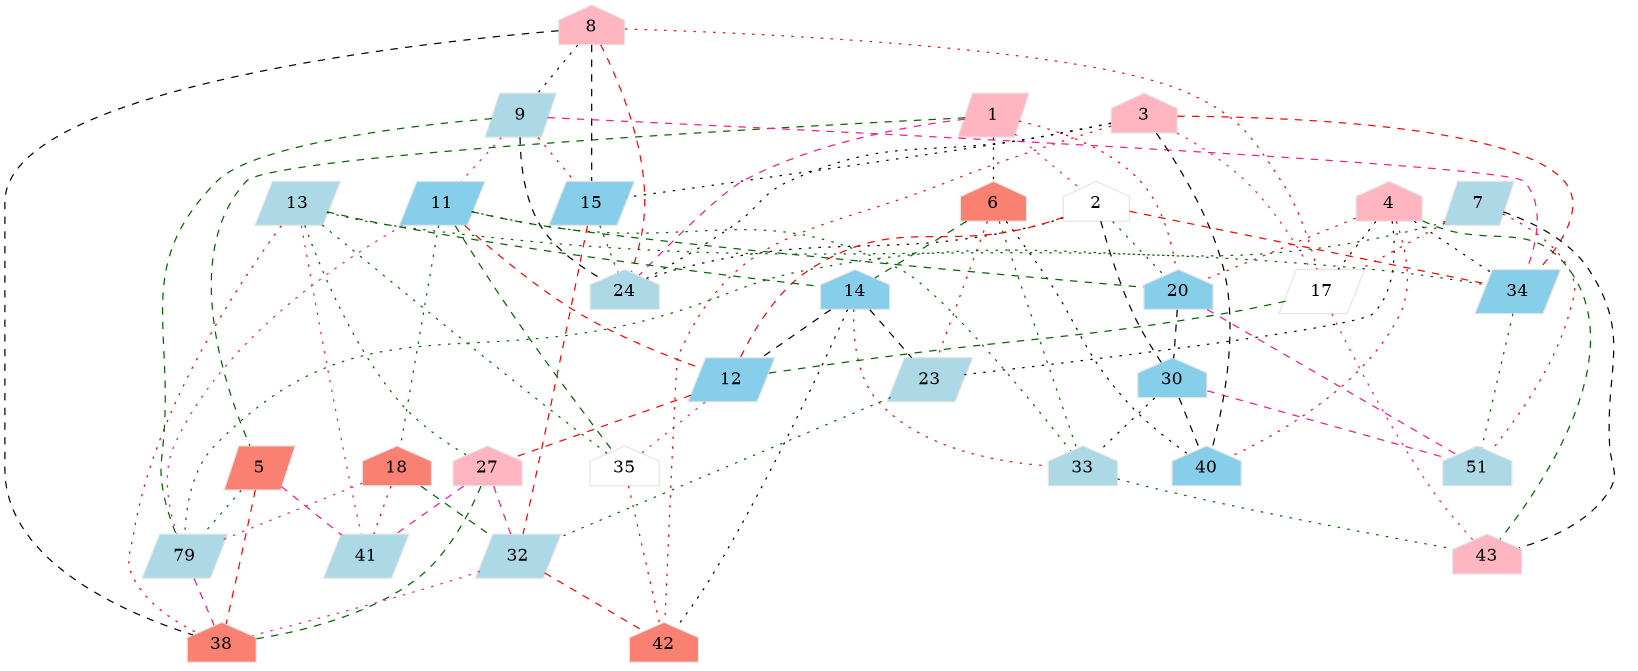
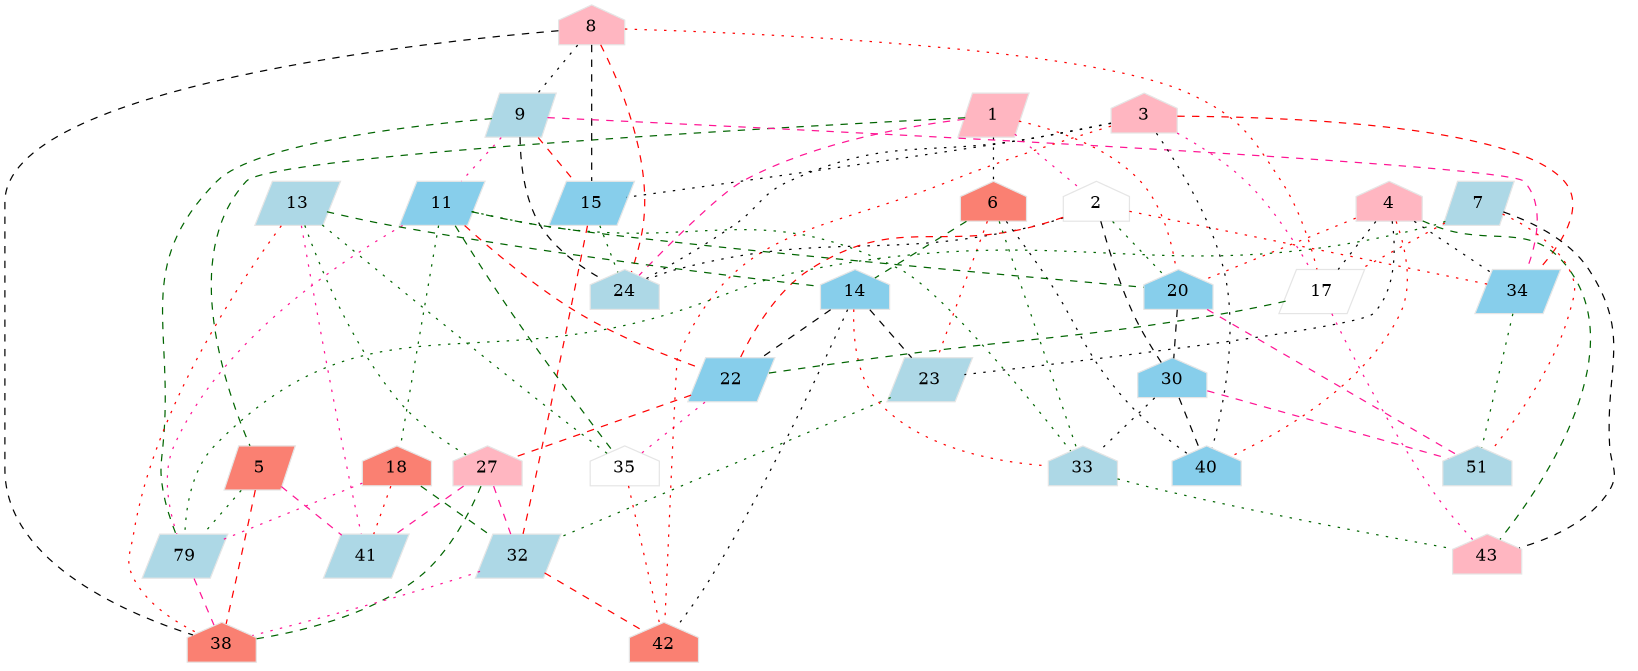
(556, 159) -> (556, 159)
(674, 251) -> none
(1335, 253) -> (1335, 253)
(1226, 283) -> (1226, 283)
(731, 380) -> (731, 380)
